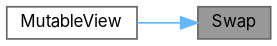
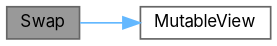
(159, 23) -> (102, 23)
